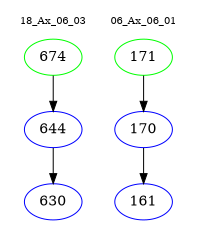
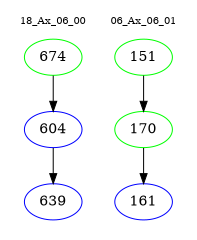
(53, 22) -> (53, 22)
(144, 57) -> (144, 57)
(53, 130) -> (53, 130)
(144, 130) -> (144, 130)
(53, 202) -> (53, 202)
